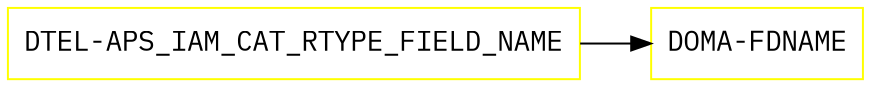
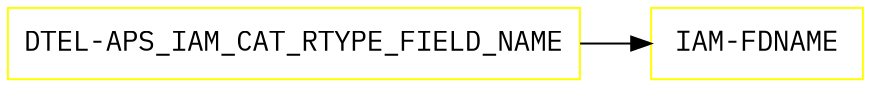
(757, 44) -> (757, 44)
